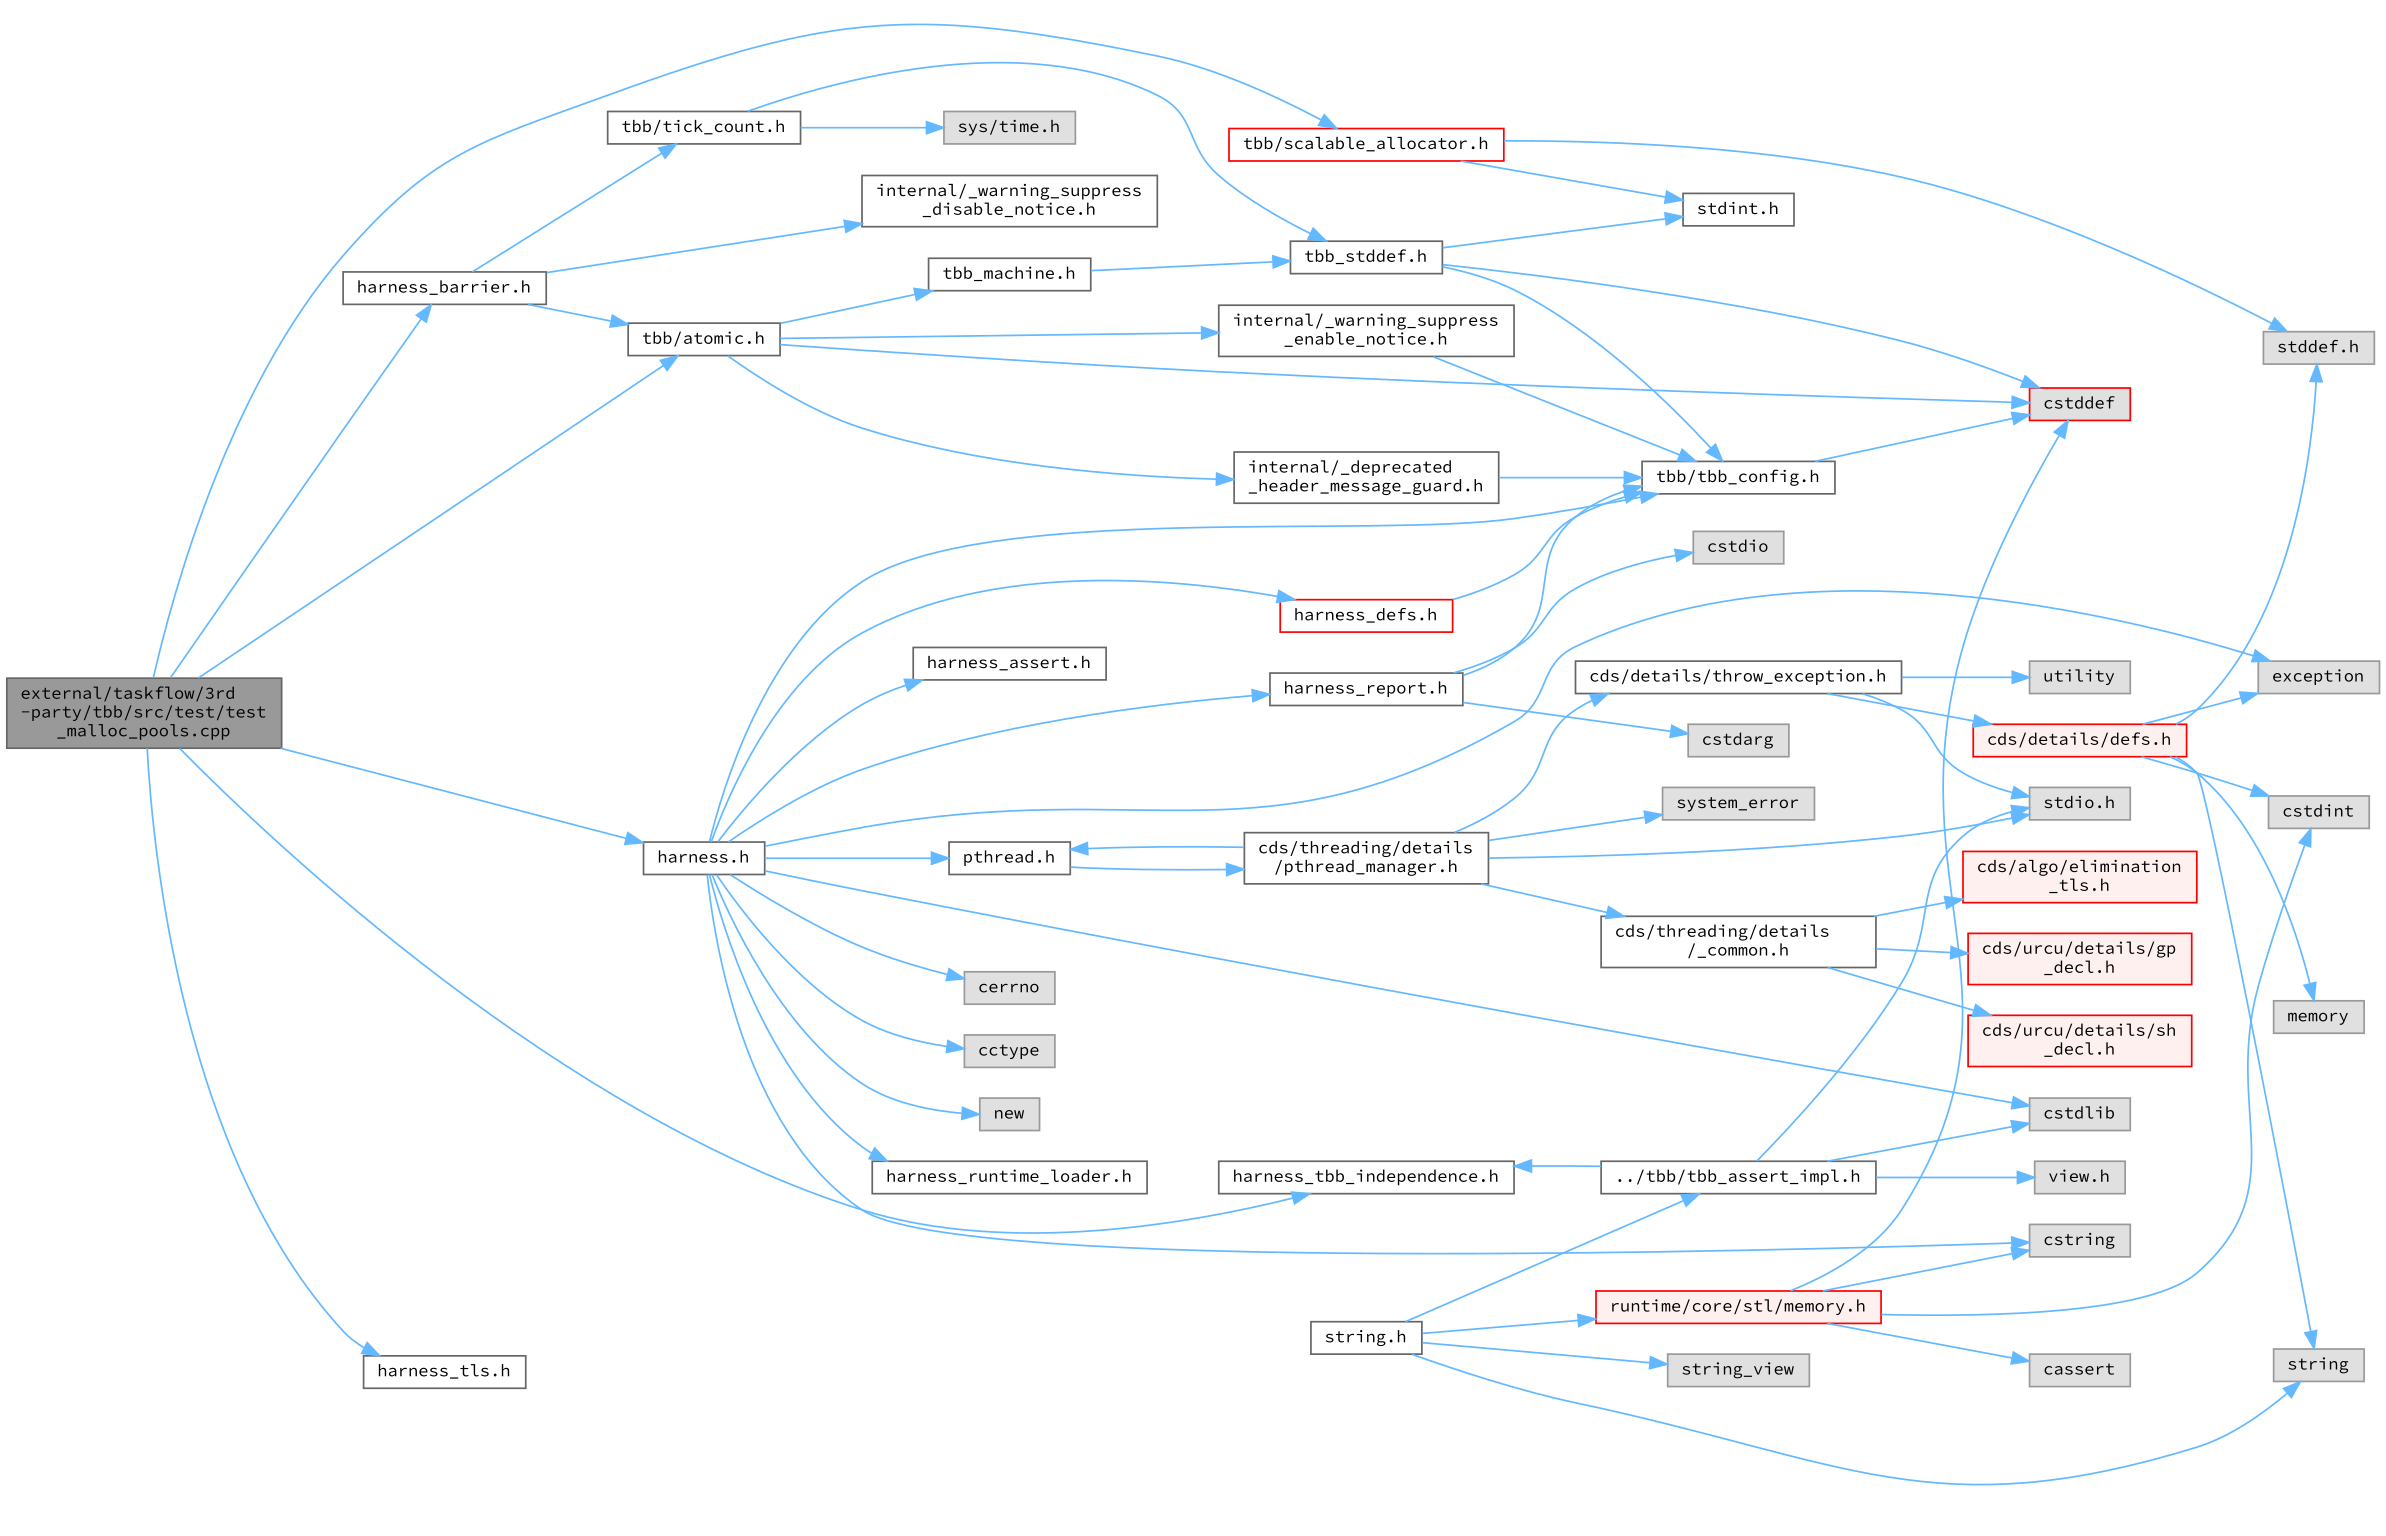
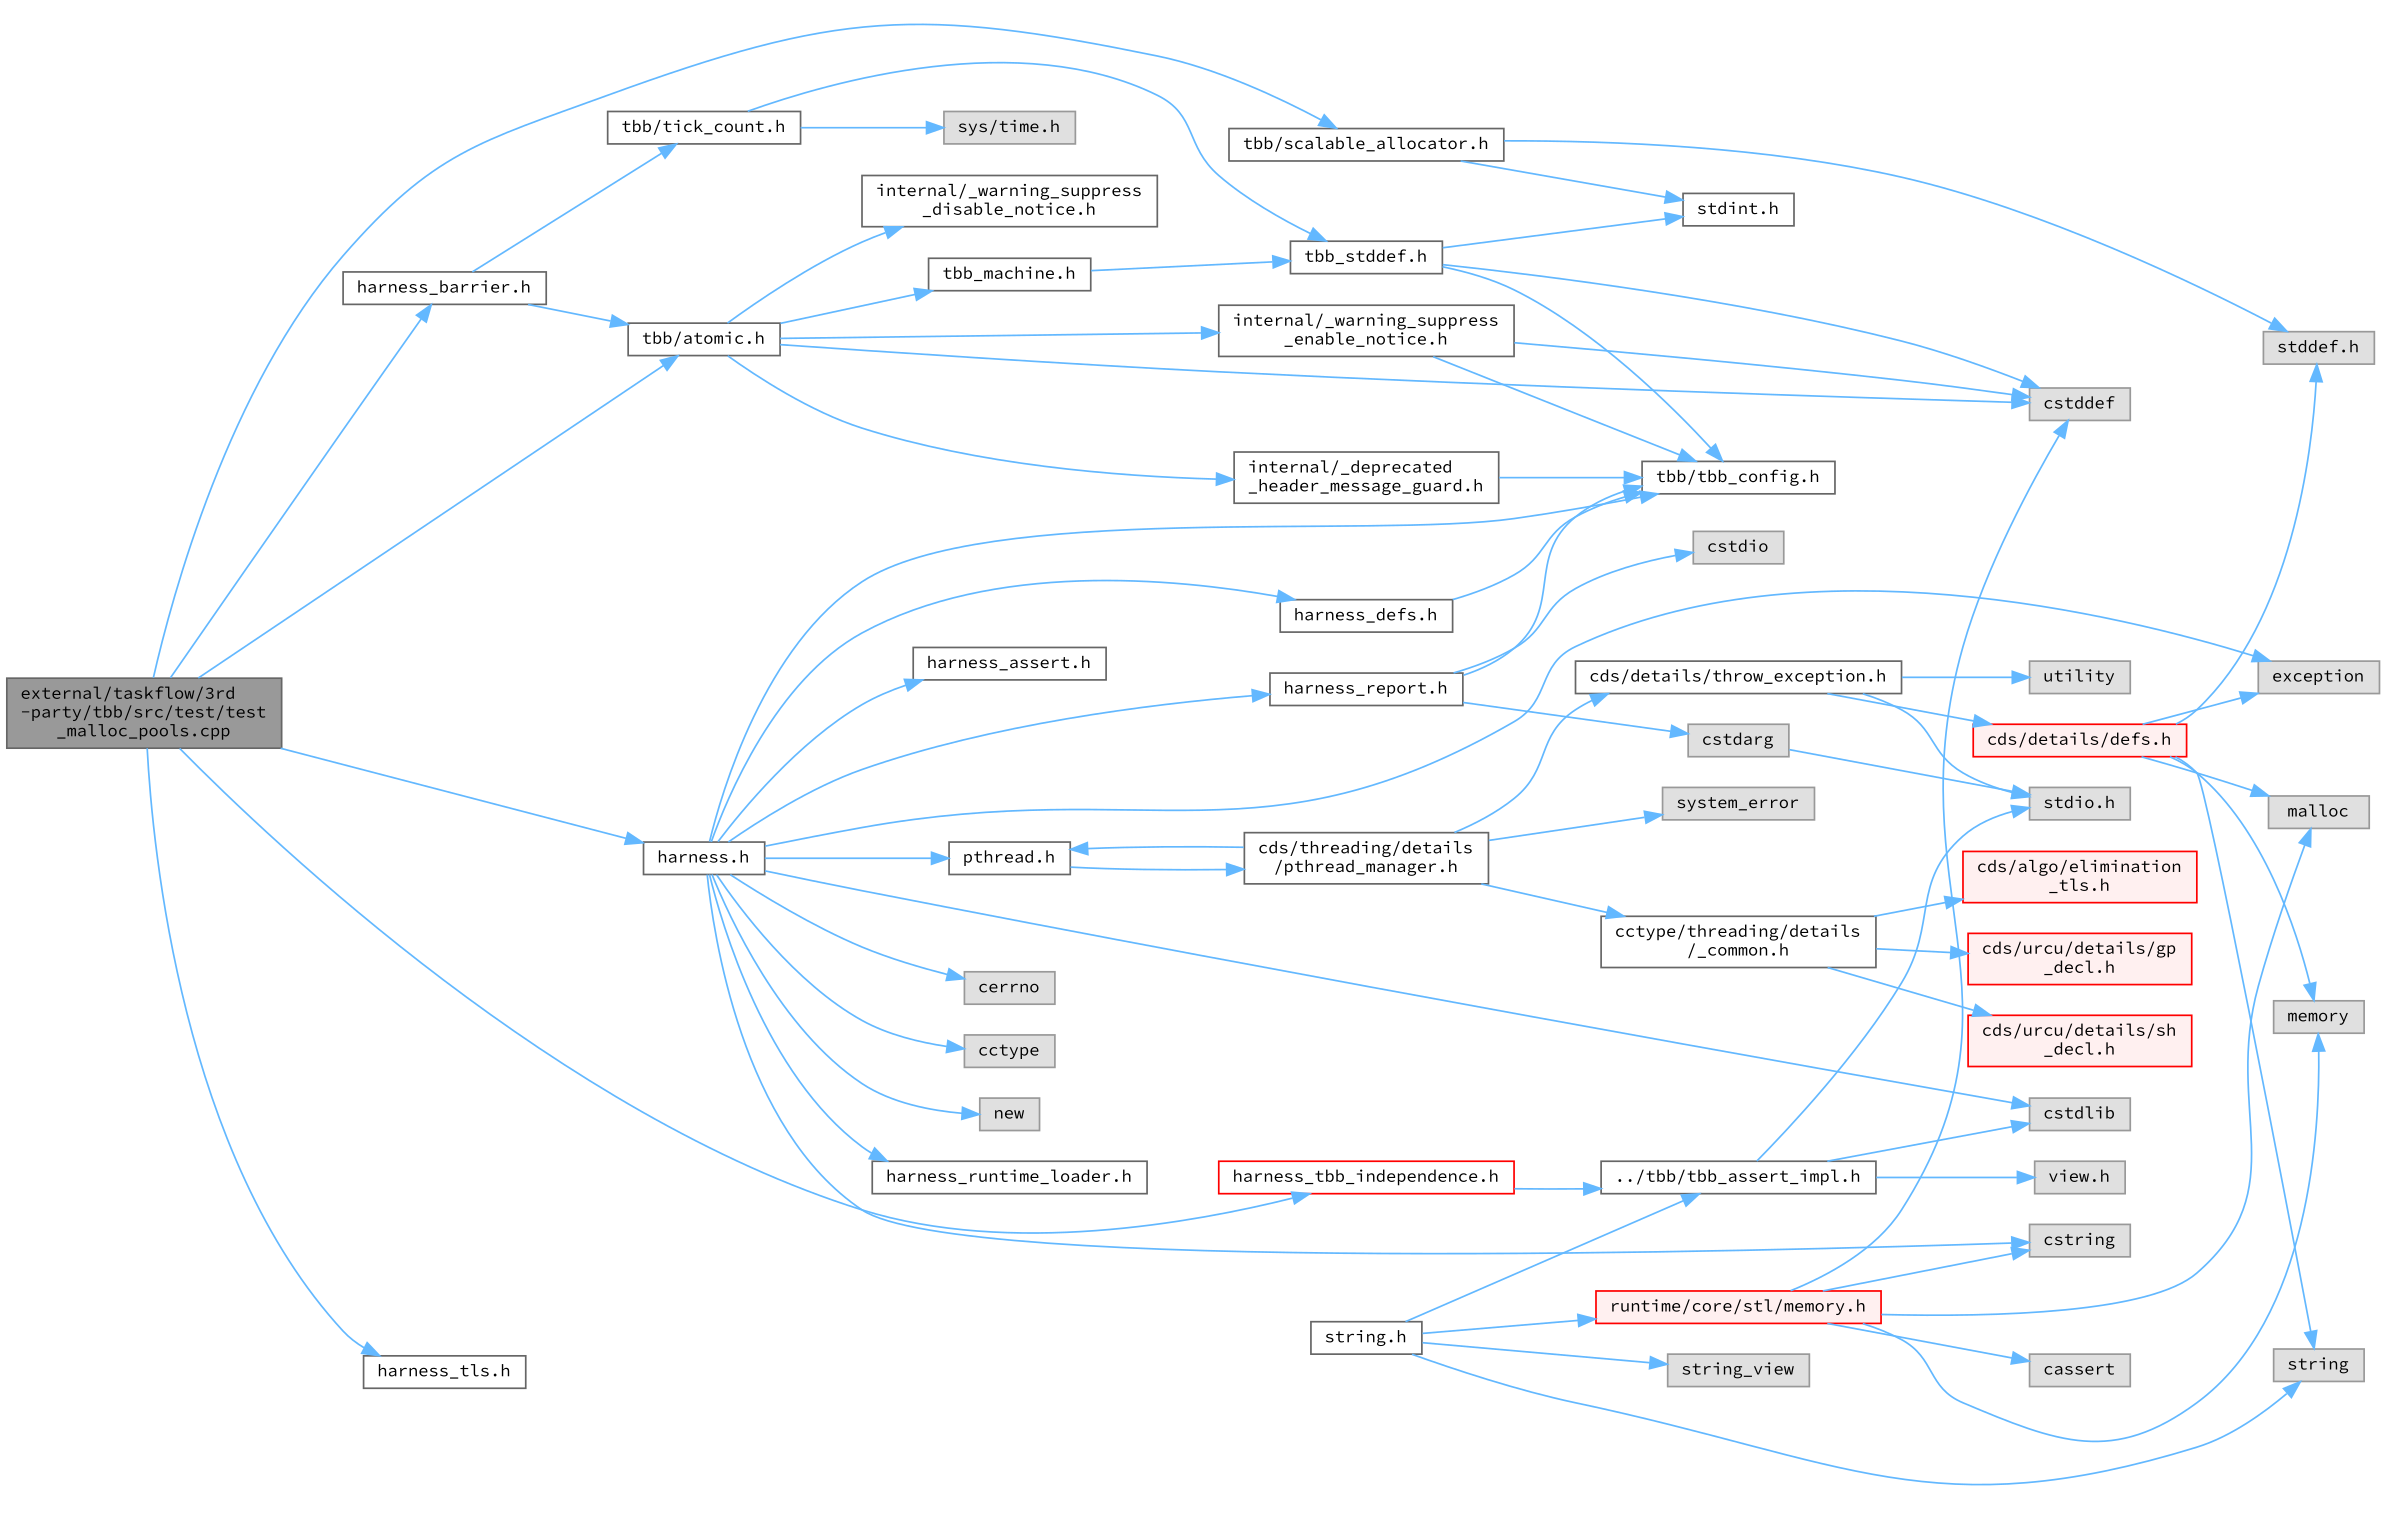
(1366, 145) -> (1366, 145)
(696, 249) -> (804, 273)
(2080, 404) -> (2080, 404)
(1914, 440) -> (1764, 366)
(1366, 616) -> (1366, 616)
(2319, 812) -> (2319, 812)
(1751, 849) -> (1901, 770)
(1739, 942) -> (1739, 942)
(1566, 1166) -> (1549, 1189)
(1366, 1177) -> (1366, 1177)
none -> (2198, 1401)
